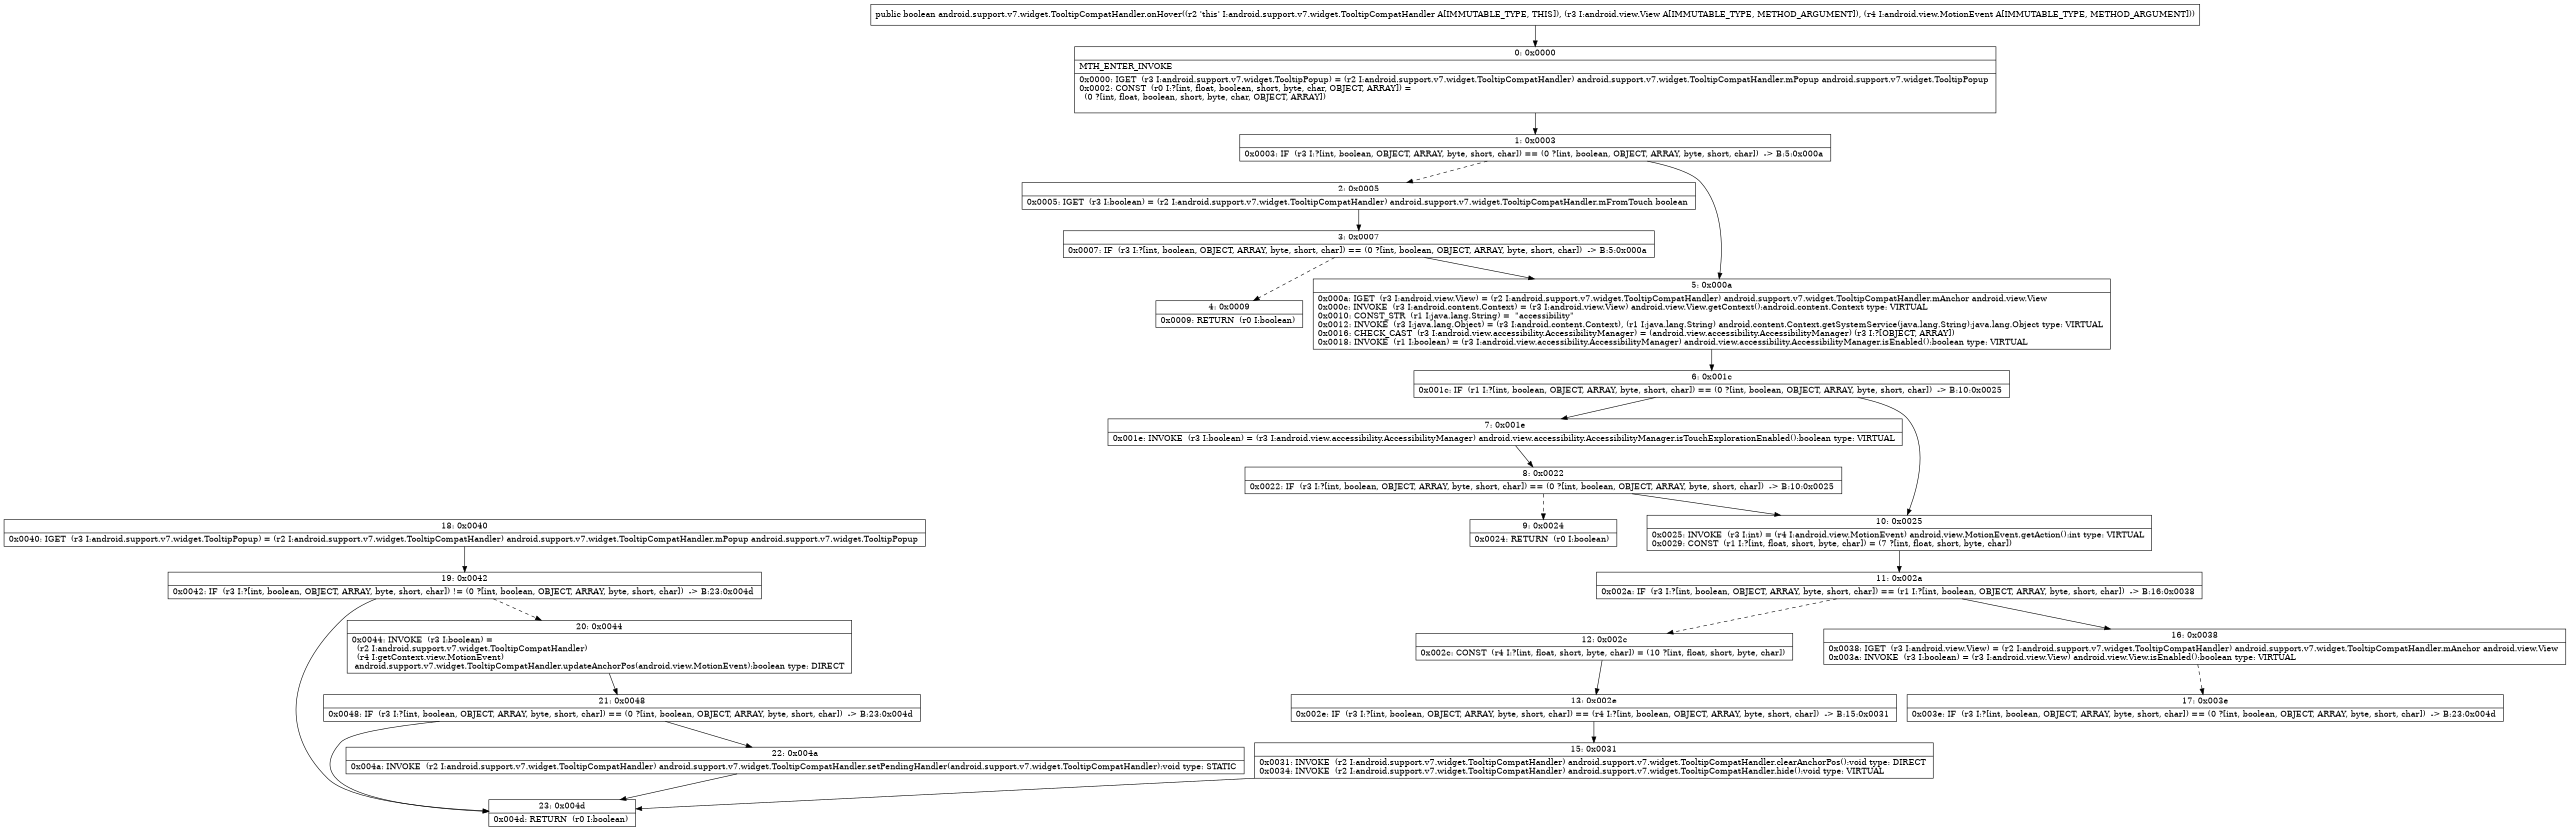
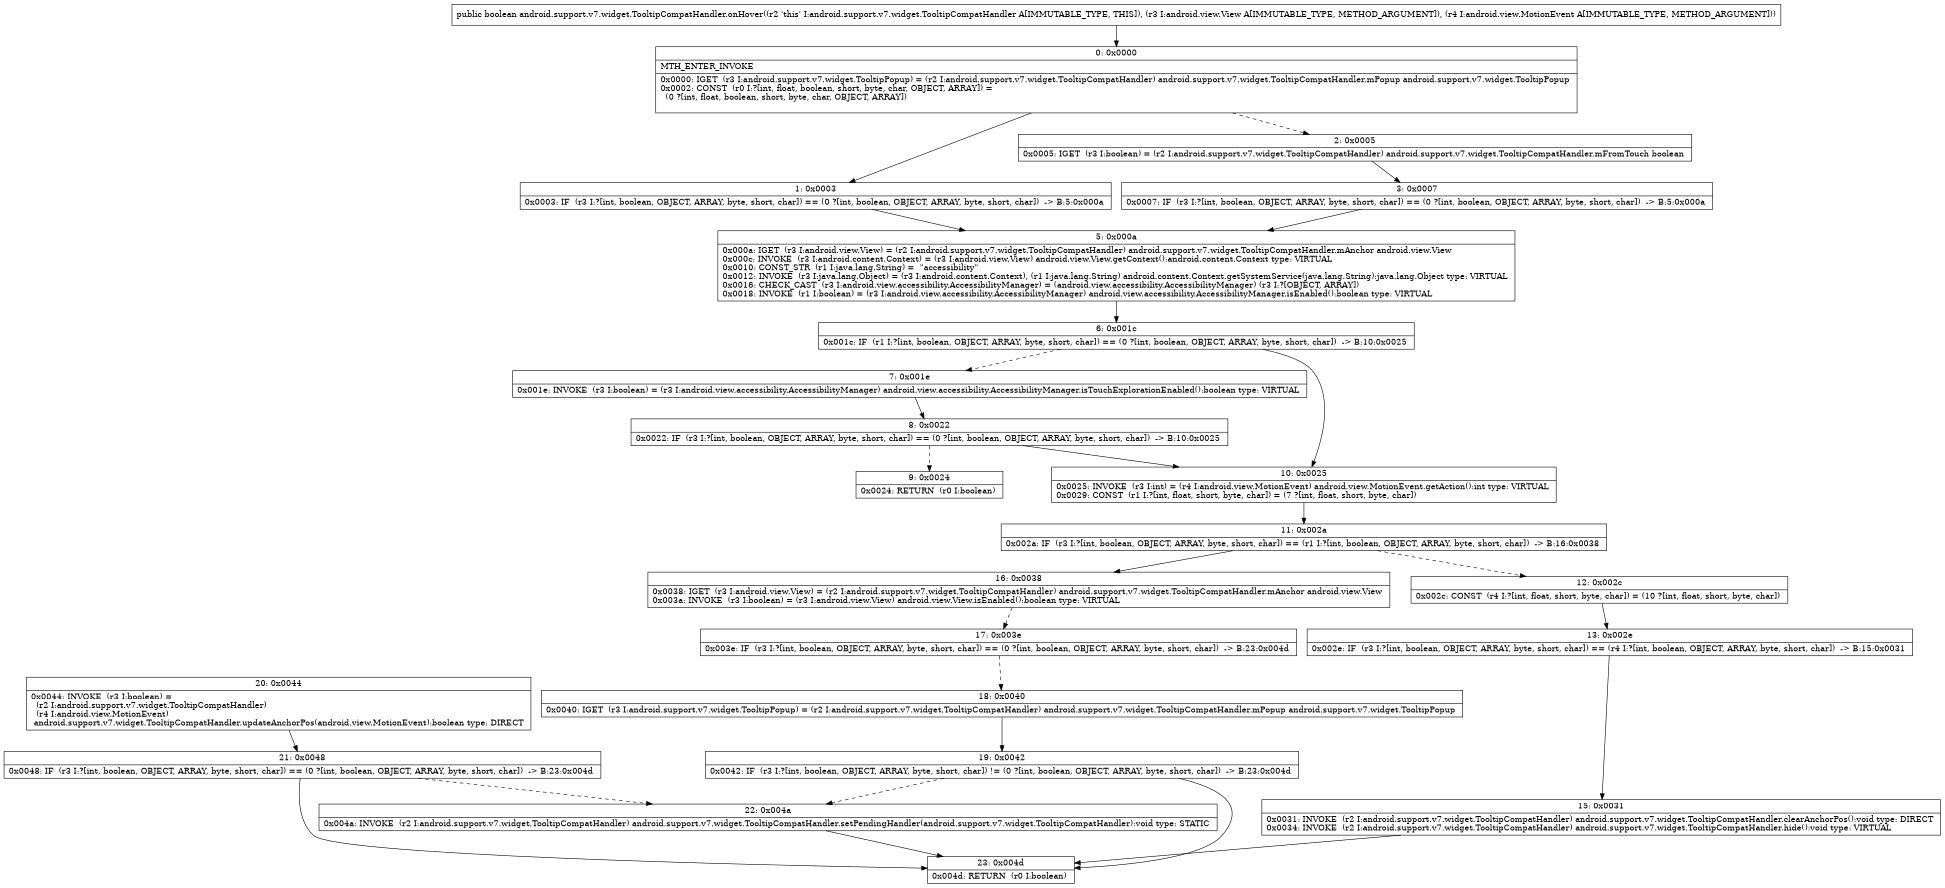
(1450, 171) -> (1268, 123)
(1229, 314) -> none
(1611, 407) -> (1016, 359)
(515, 608) -> (888, 791)
(428, 657) -> (100, 714)
none -> (1000, 670)
(706, 733) -> (532, 791)
